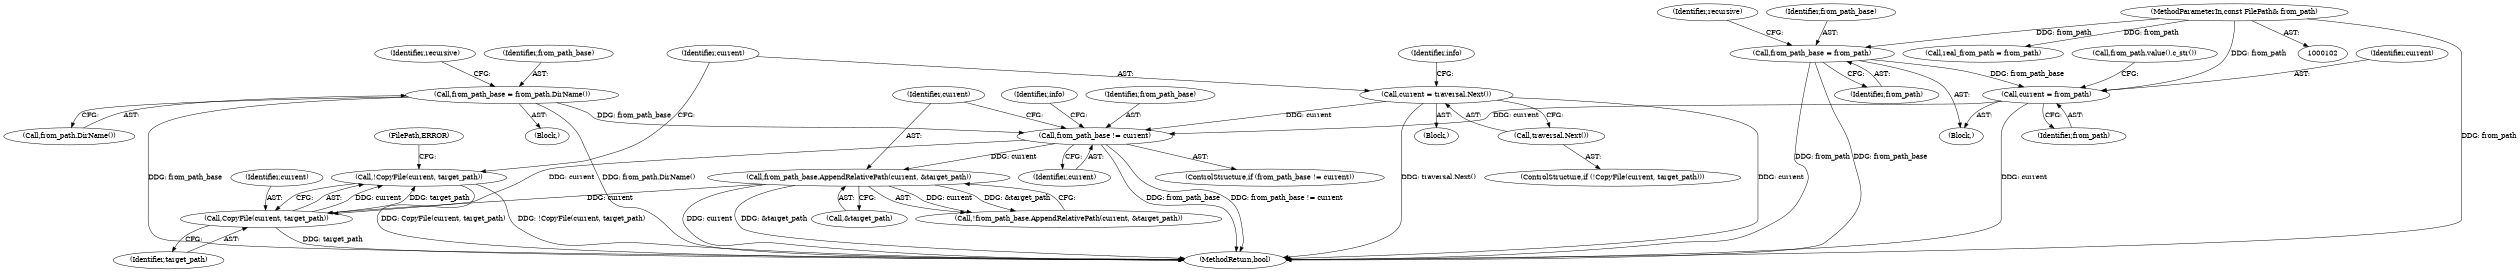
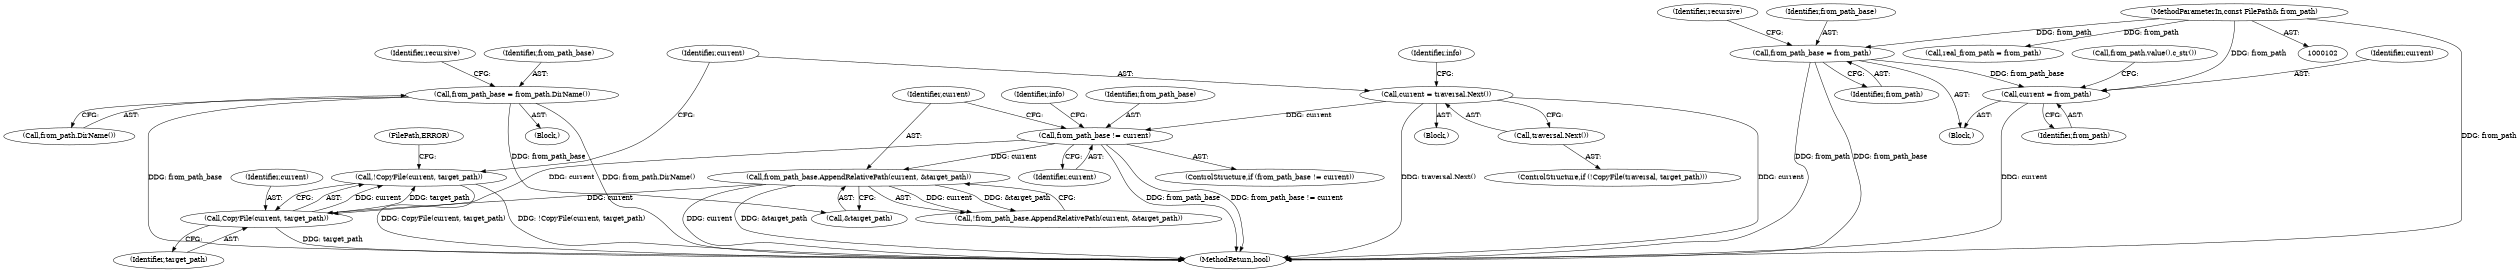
(1587, 107) -> none
(786, 127) -> (640, 195)
(1613, 178) -> (1613, 178)
